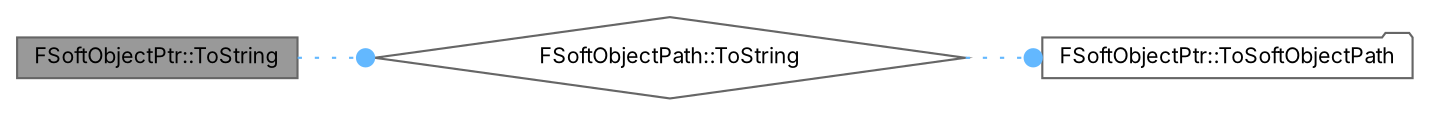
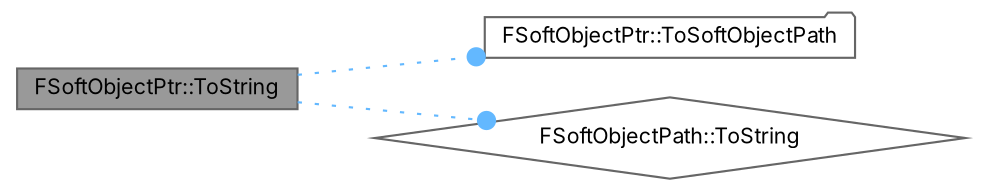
(995, 58) -> (382, 66)
